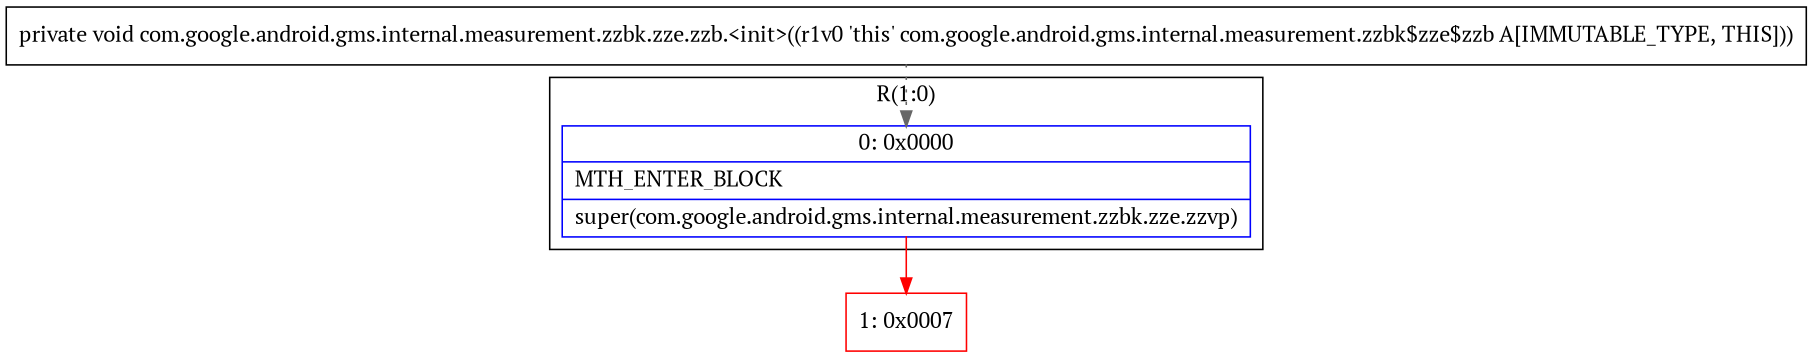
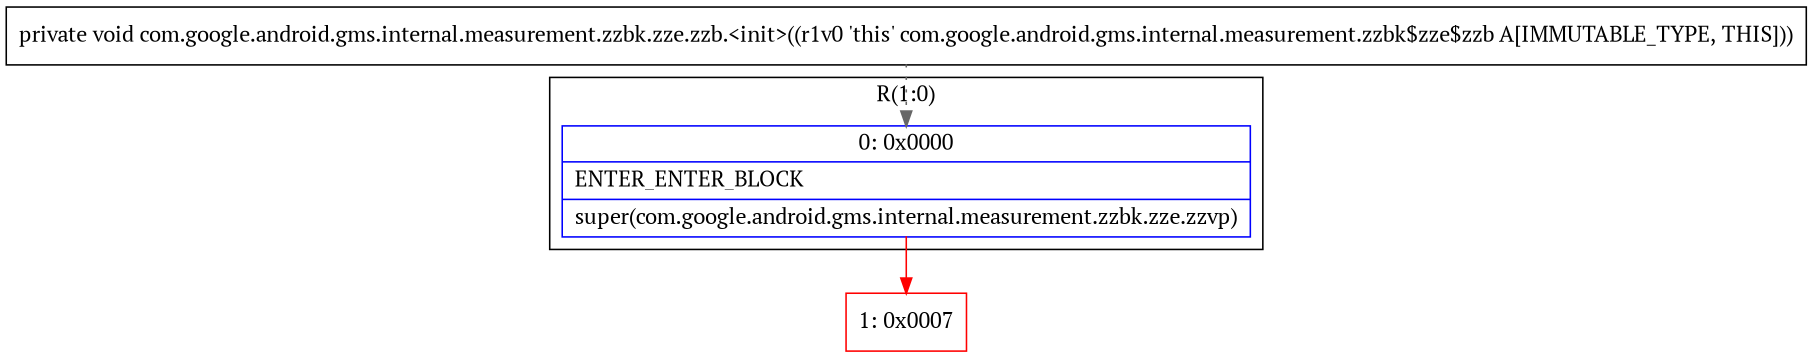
(679, 180) -> (690, 180)
